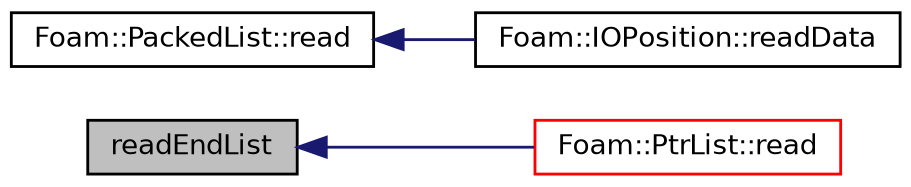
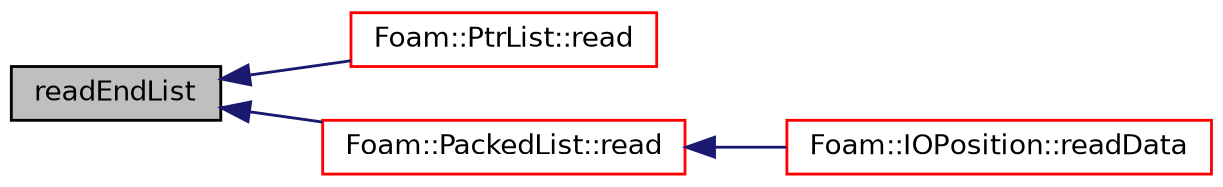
(192, 40) -> (504, 147)
(688, 40) -> (999, 147)
none -> (286, 117)
